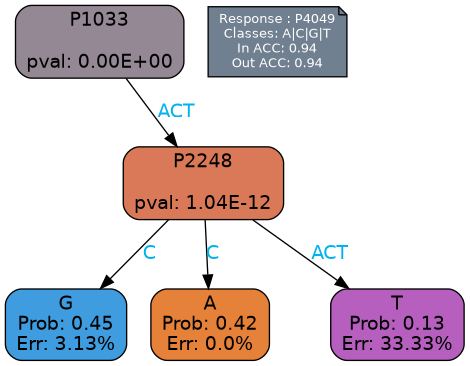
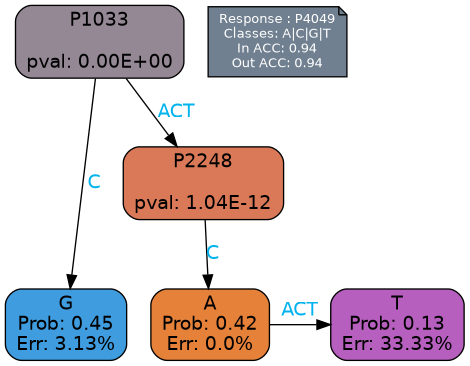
(139, 249) -> (84, 177)
(295, 250) -> (293, 325)
